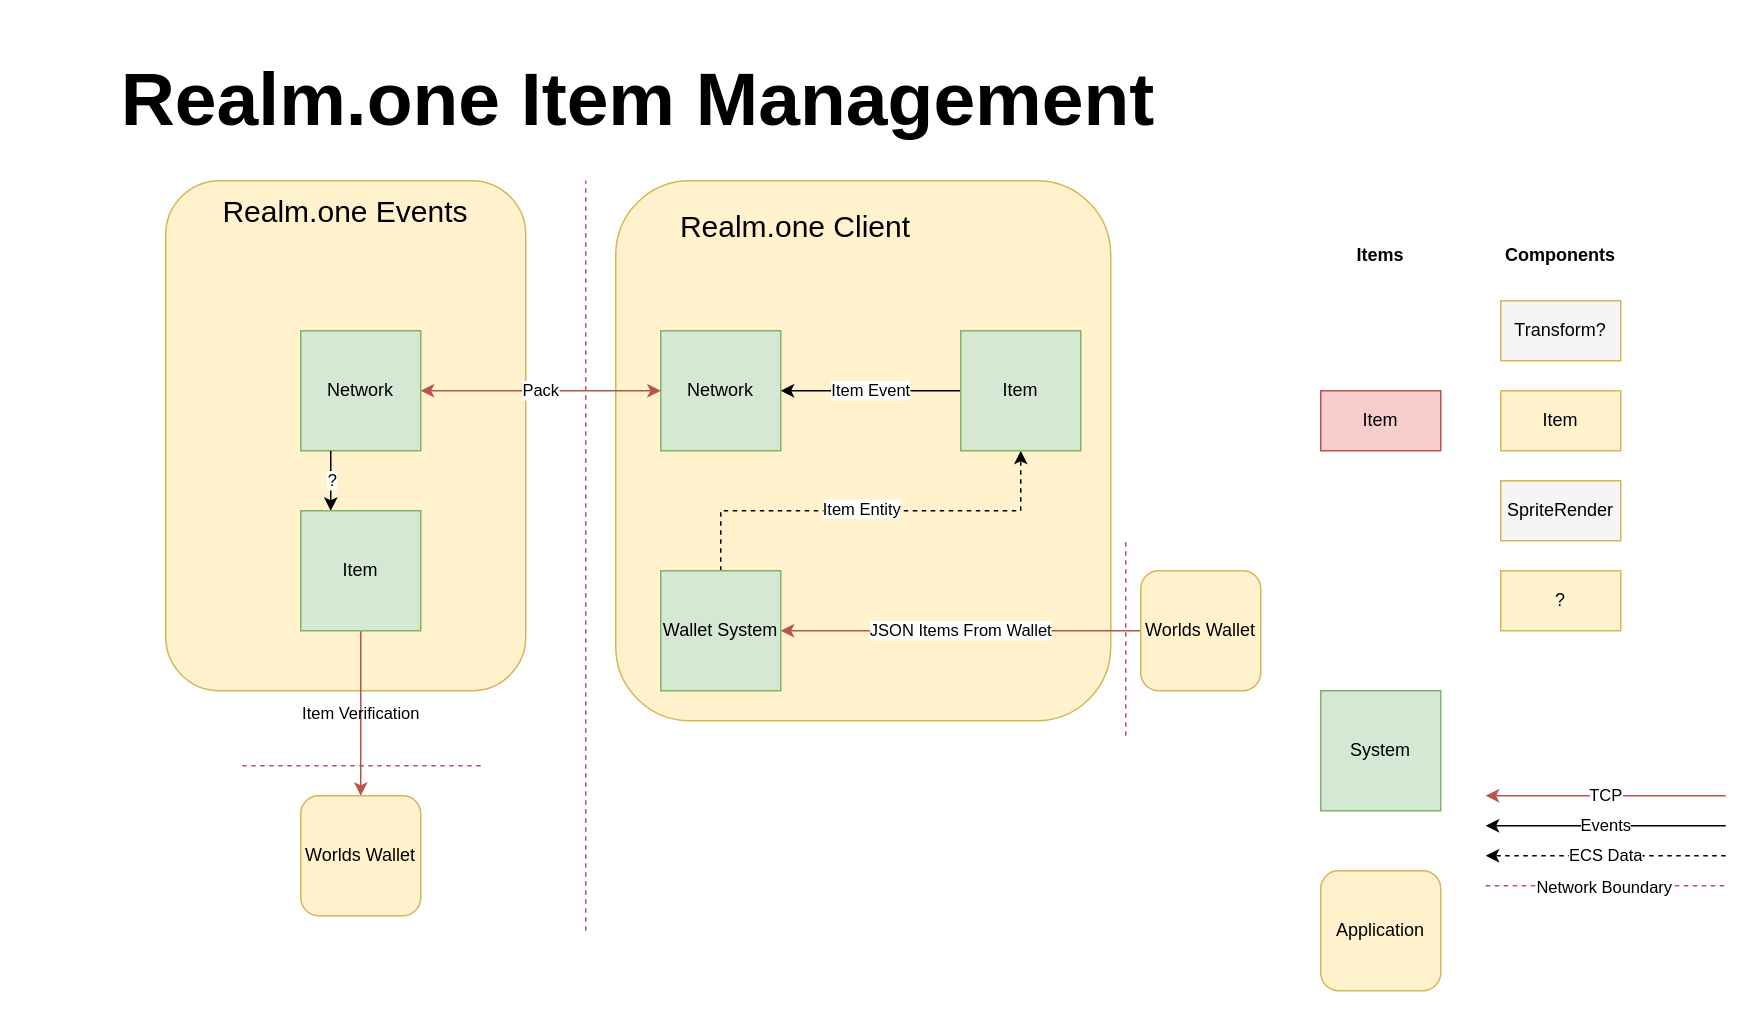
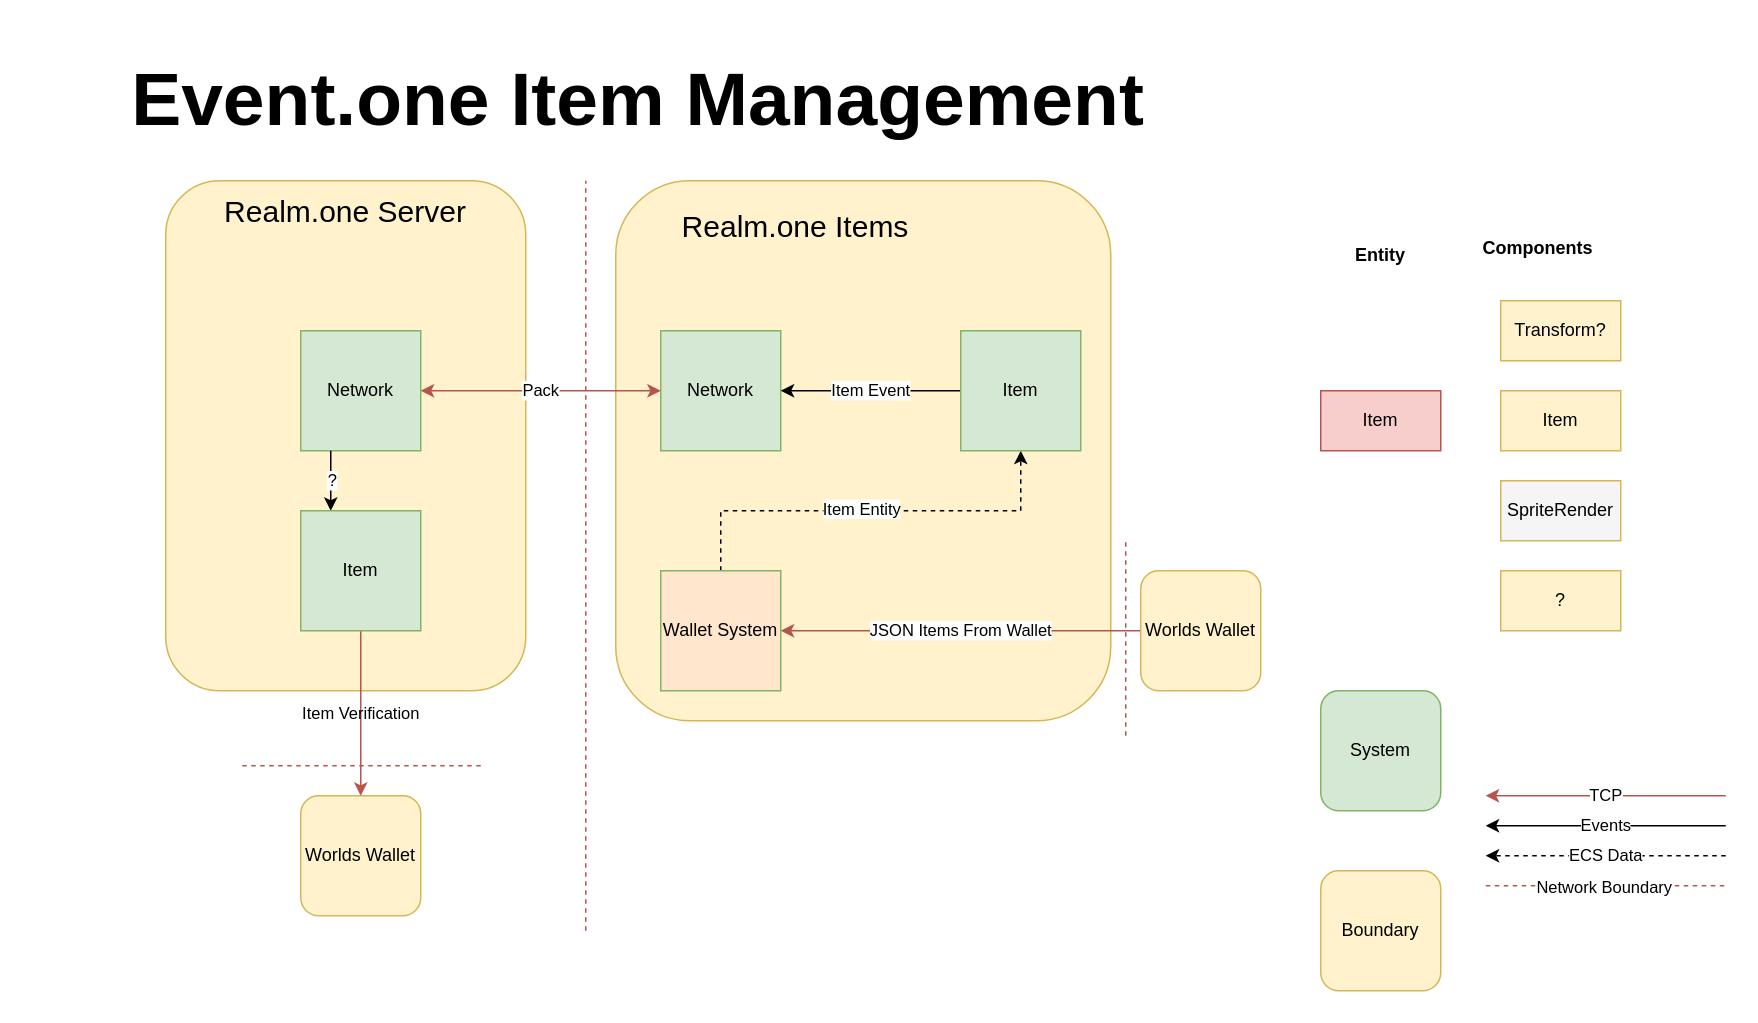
(638, 98) -> (638, 98)
(346, 211) -> (346, 211)
(796, 226) -> (796, 226)
(1381, 256) -> (1381, 256)
(1561, 256) -> (1538, 248)
(1561, 331) -> (1561, 331)
(721, 631) -> (721, 631)
(1381, 751) -> (1381, 751)
(1381, 931) -> (1381, 931)
